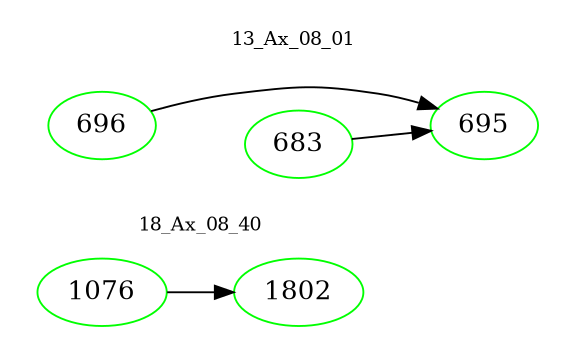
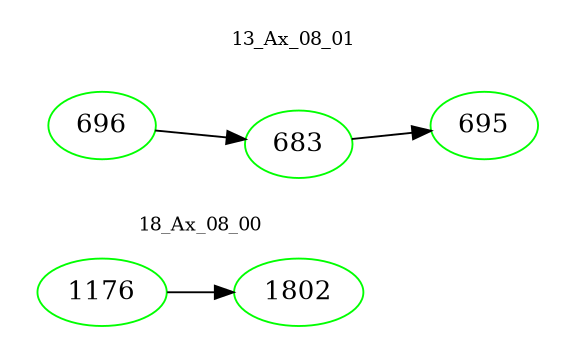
(285, 88) -> (191, 134)
(200, 226) -> (200, 226)
(102, 292) -> (102, 292)
